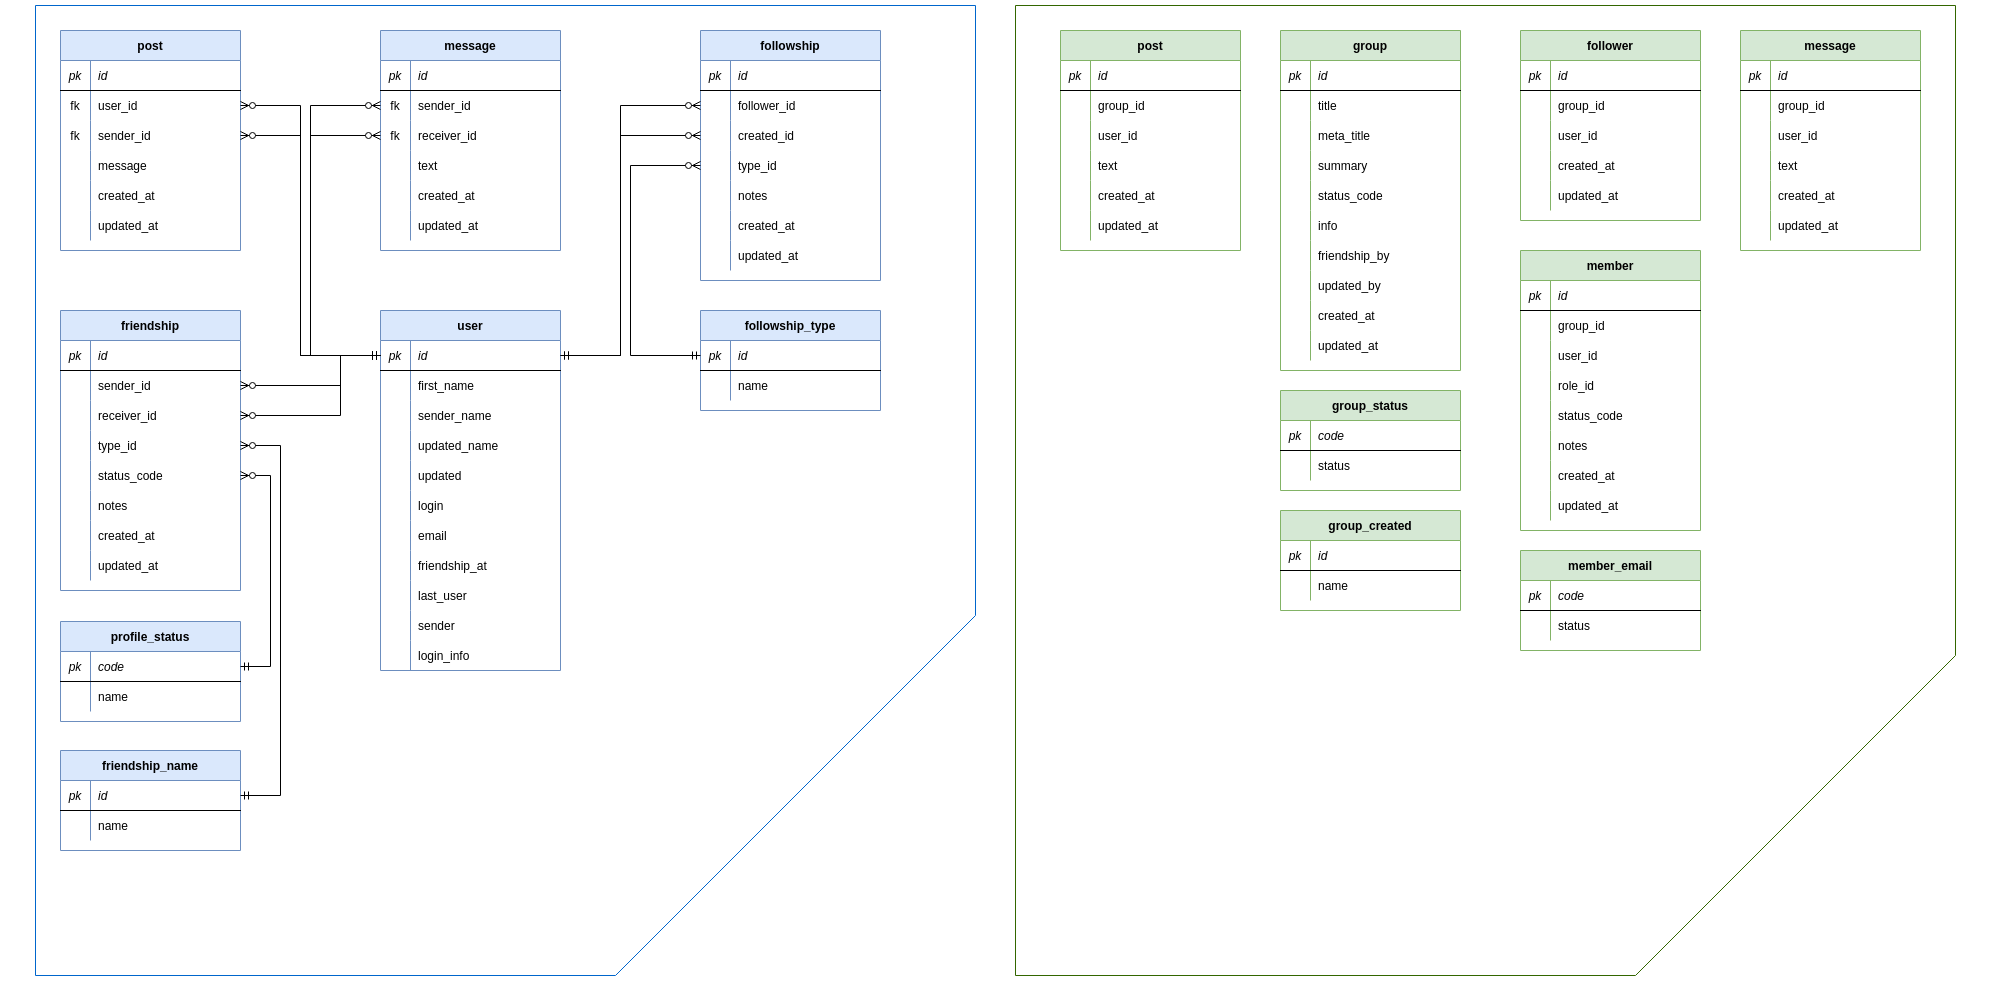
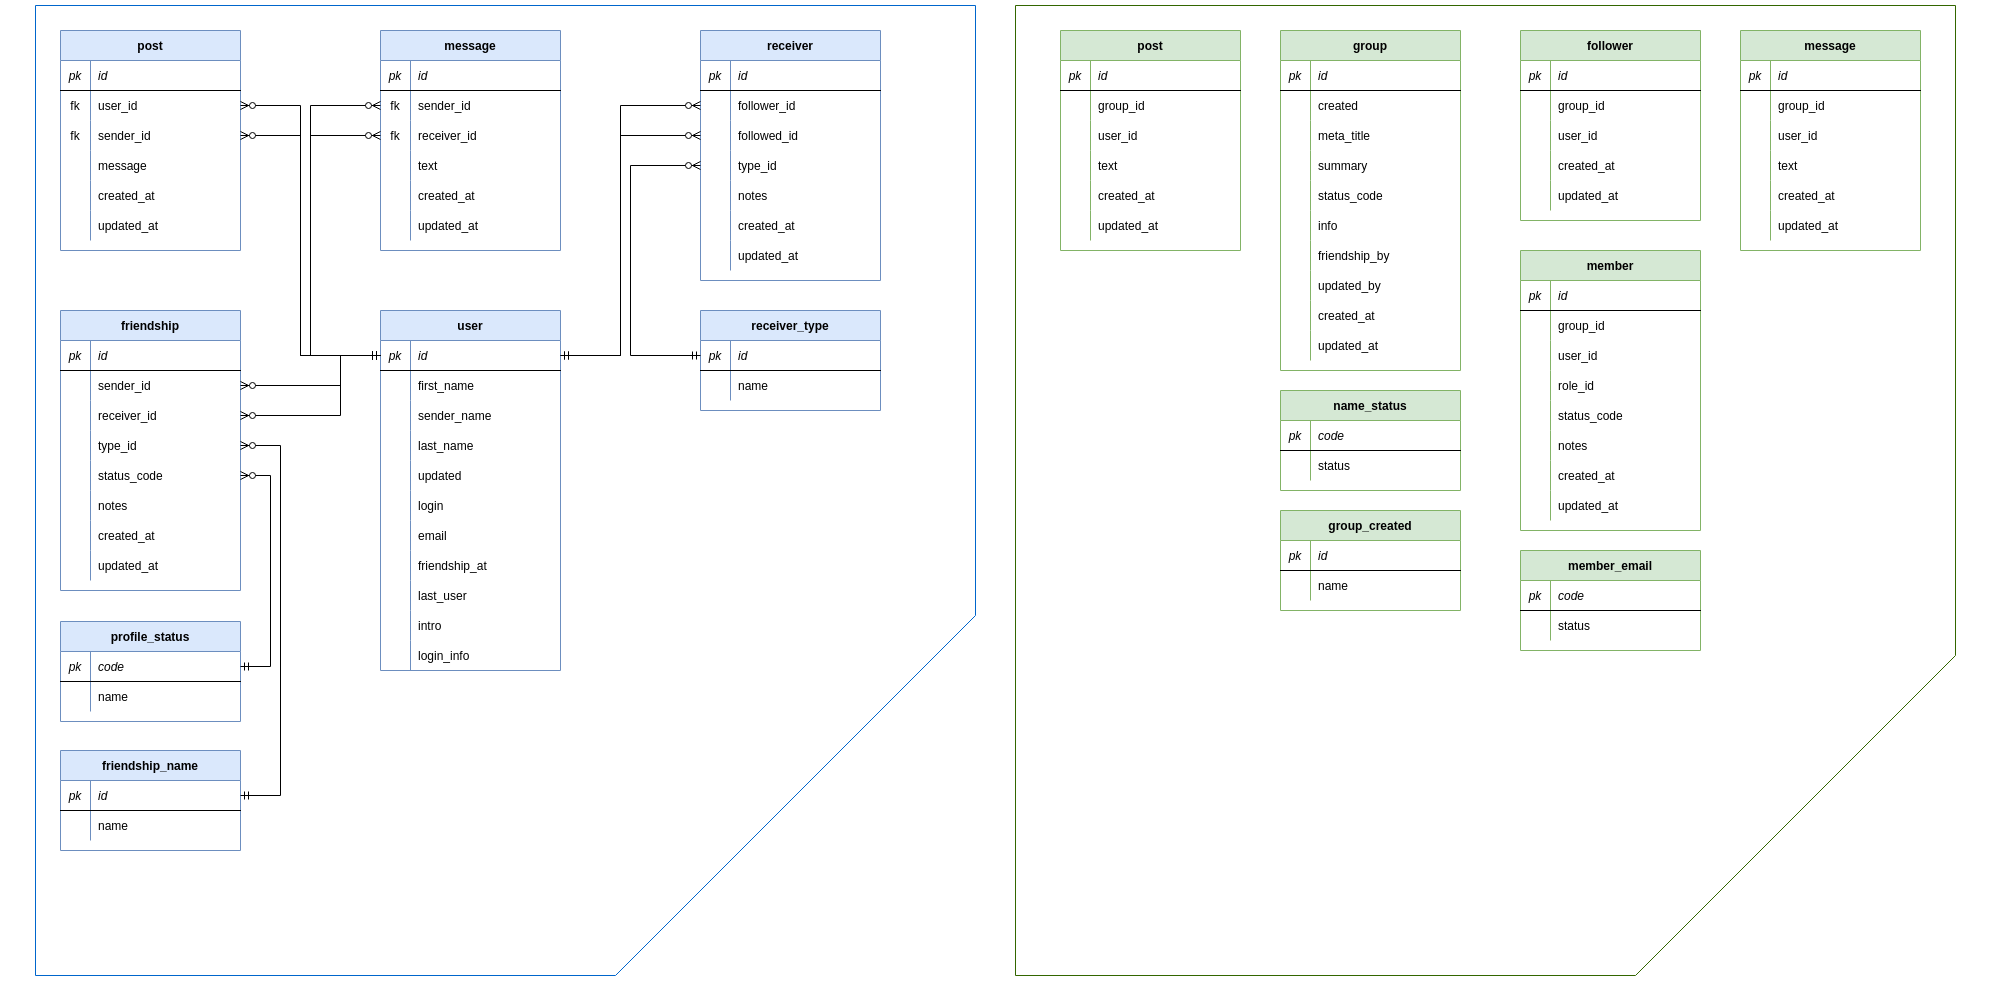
(790, 46) -> (790, 46)
(1332, 106) -> (1342, 106)
(770, 136) -> (770, 136)
(790, 326) -> (790, 326)
(1370, 406) -> (1370, 406)
(458, 446) -> (447, 446)
(438, 626) -> (433, 626)
